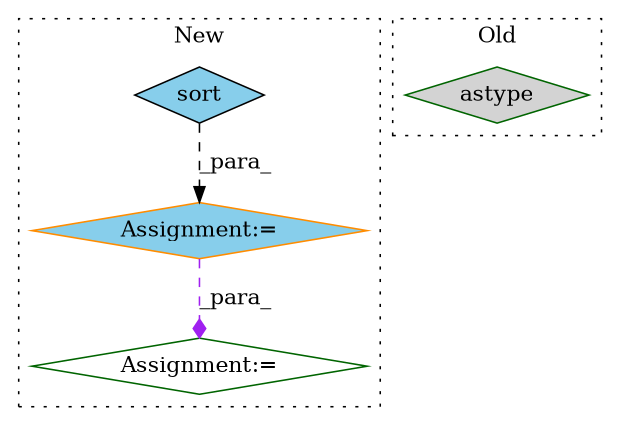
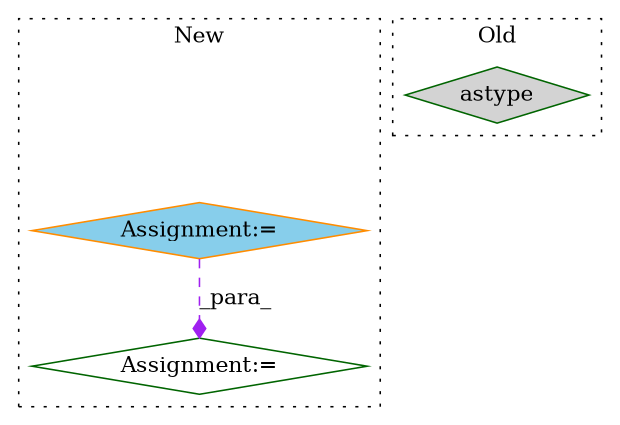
(199, 95) -> none
